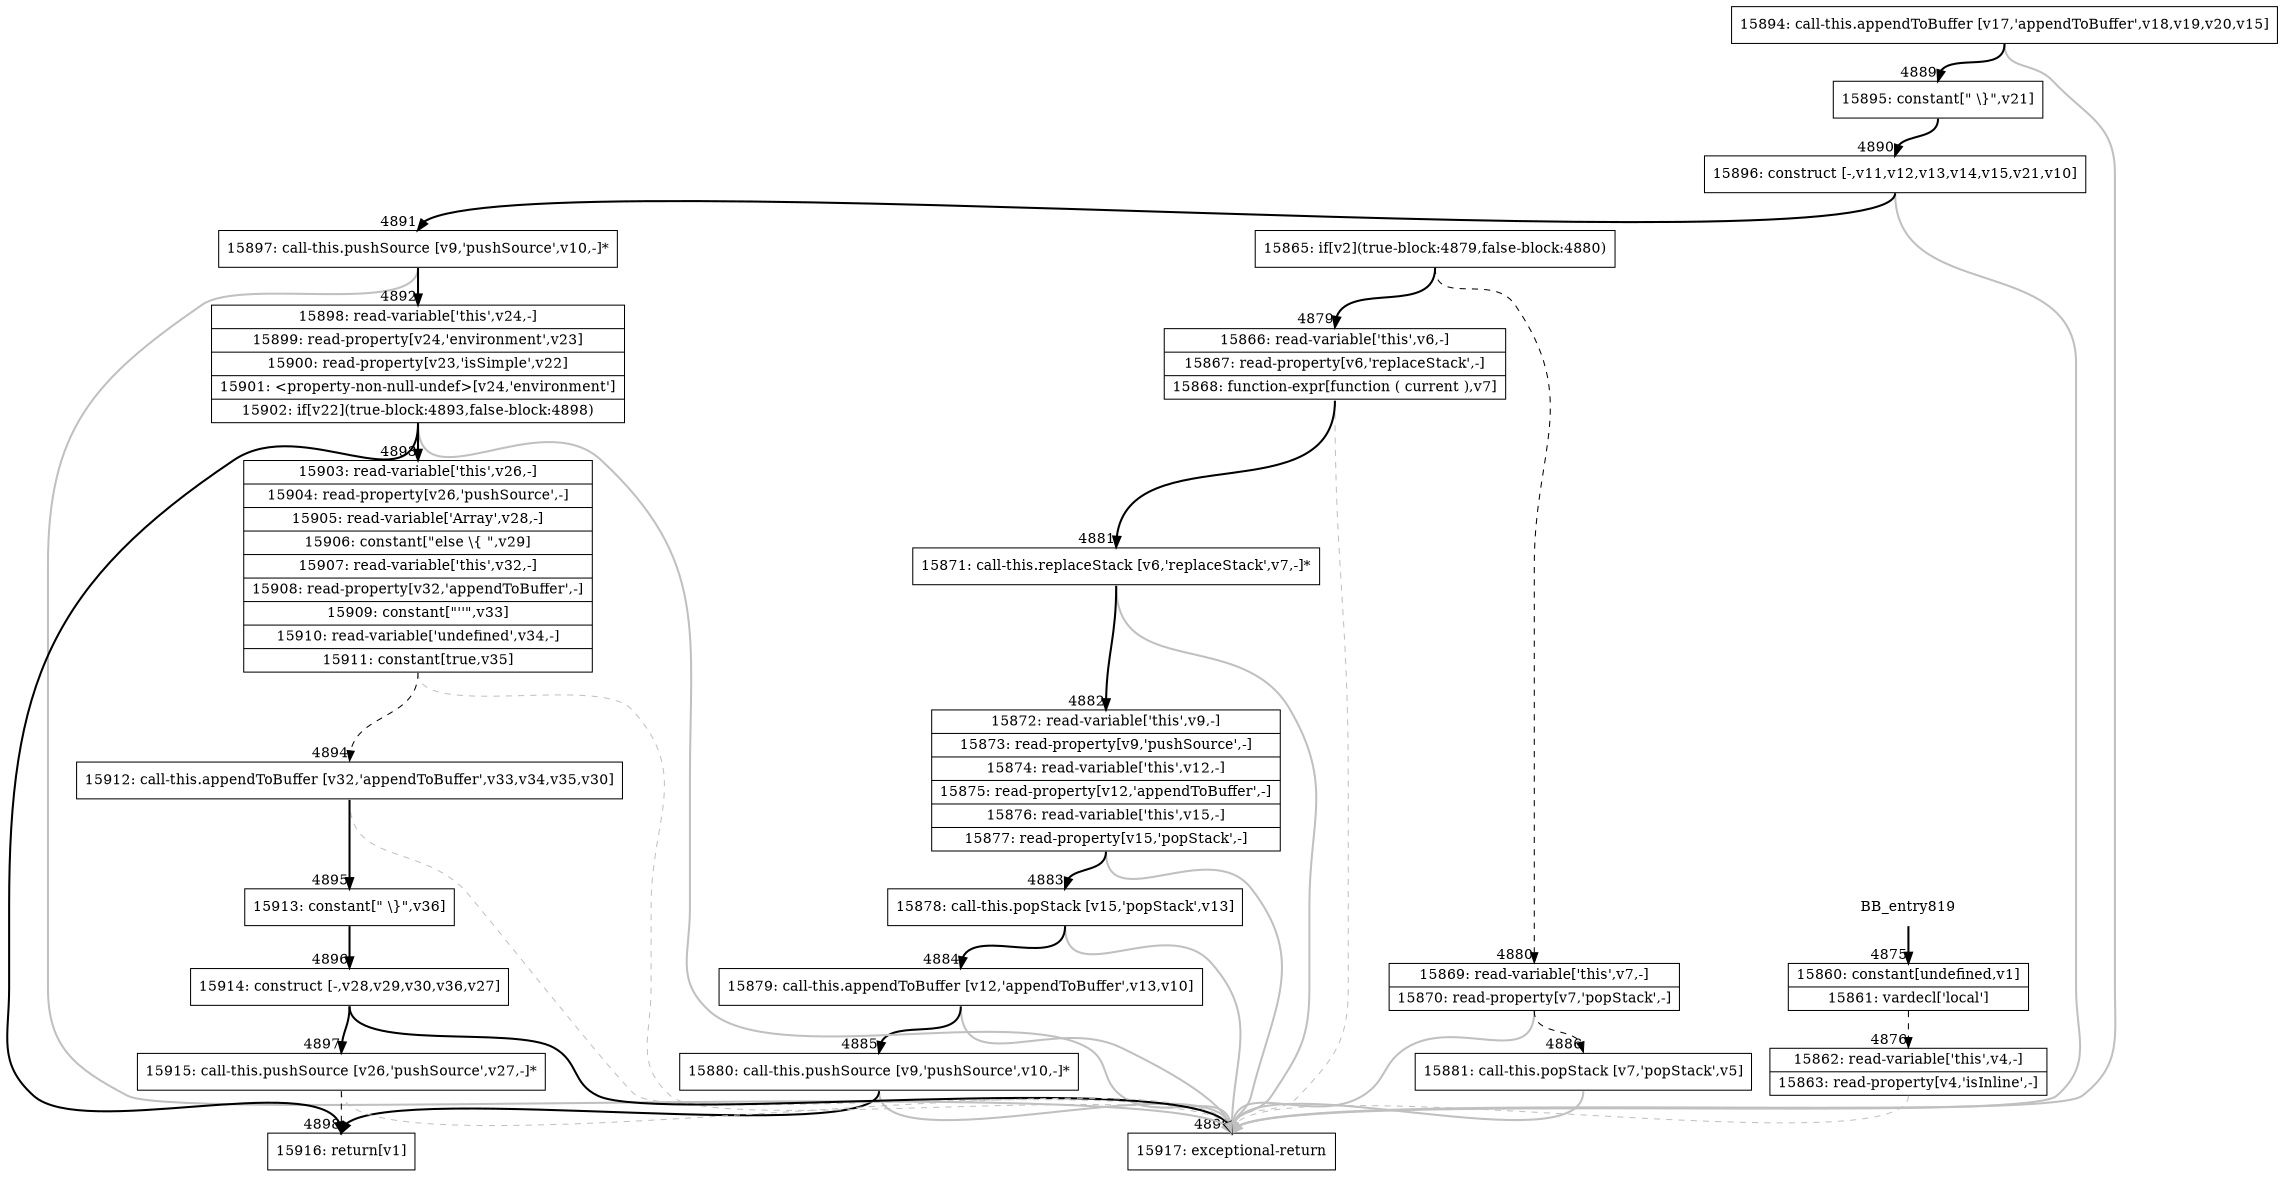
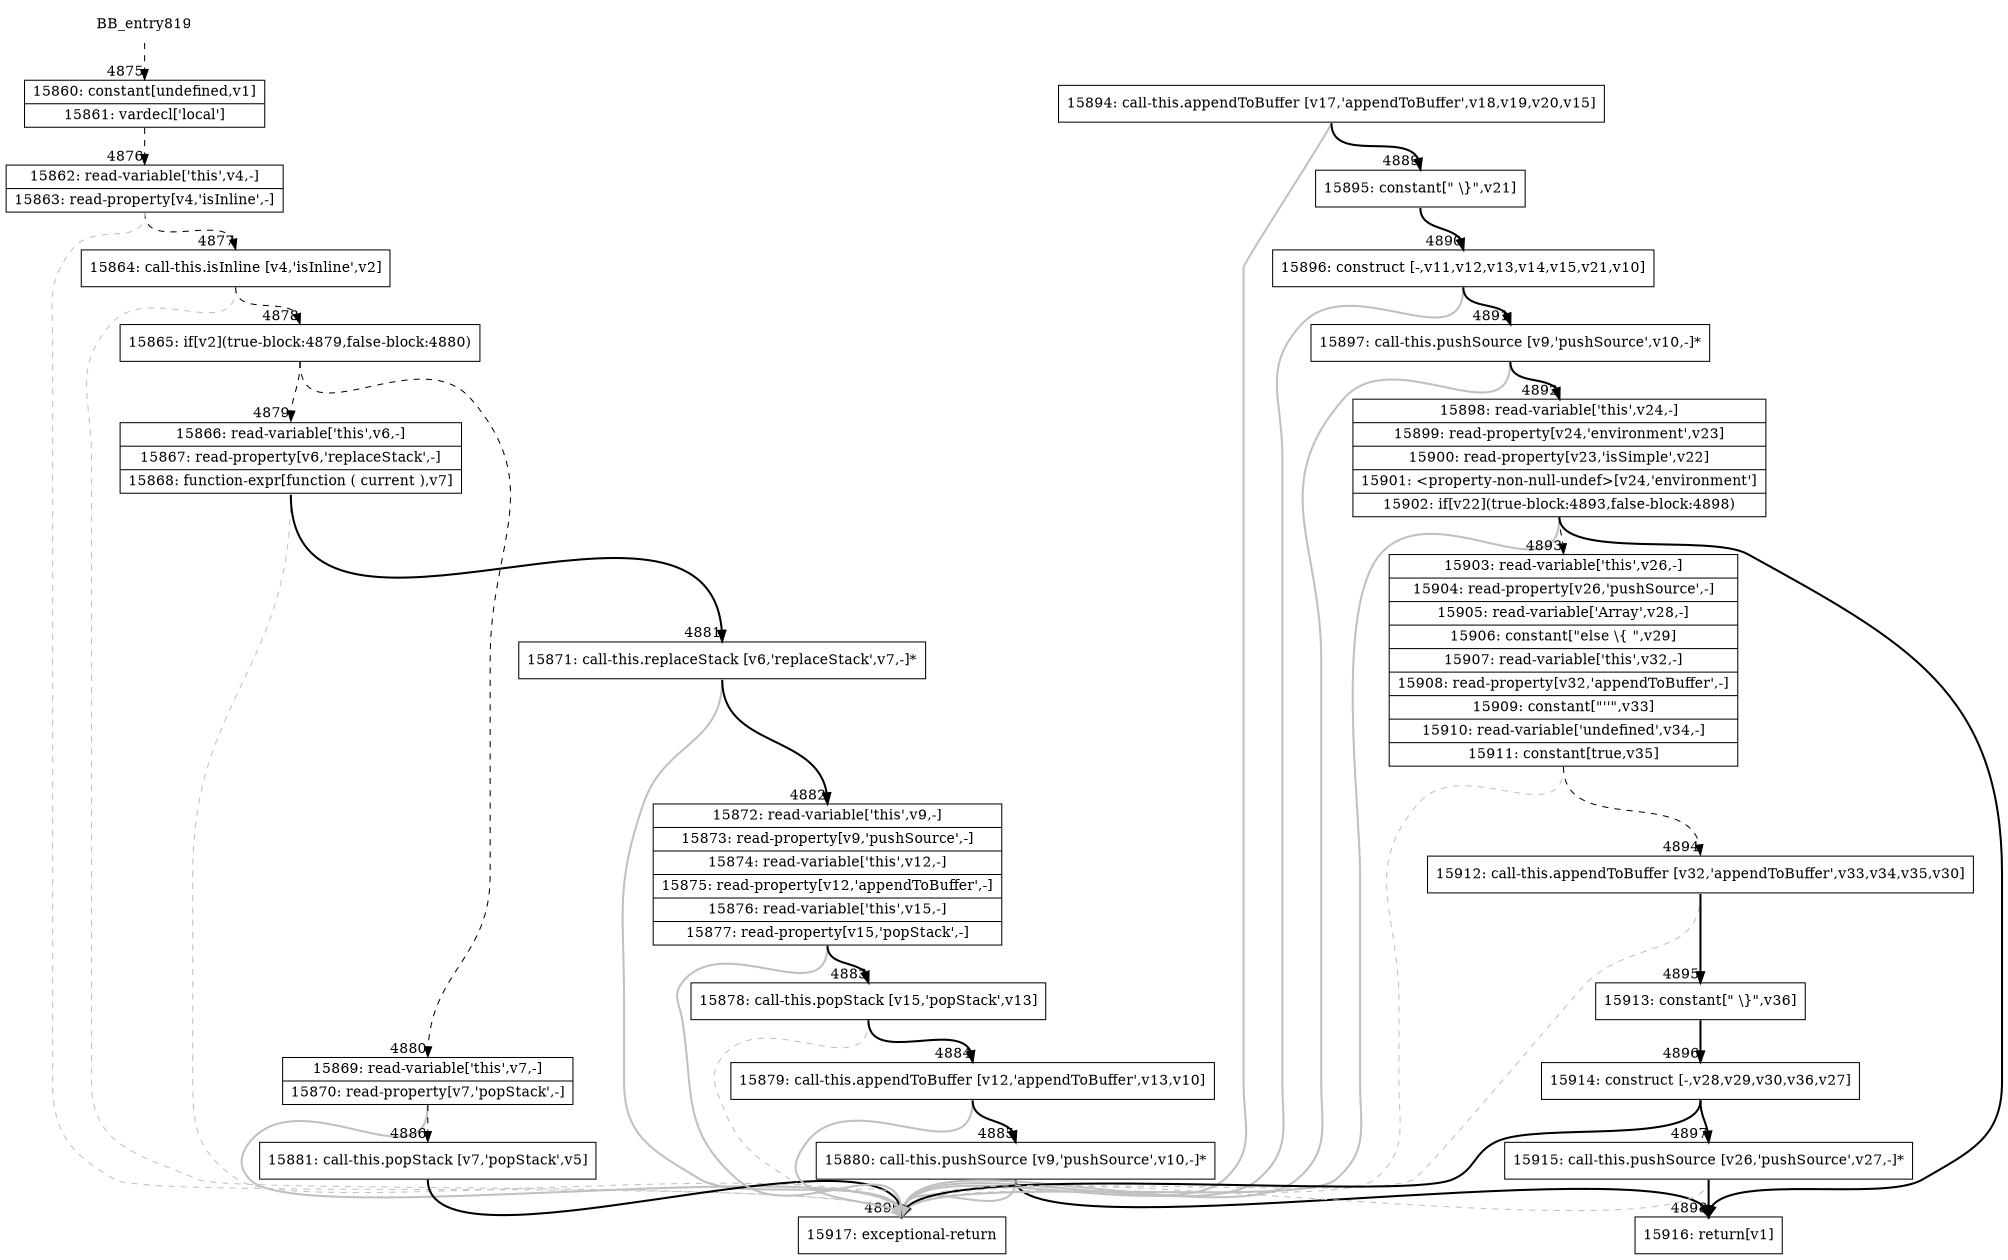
none -> (236, 268)
(1390, 297) -> (297, 386)
(418, 436) -> (1561, 535)
(1908, 939) -> (145, 56)
(1211, 963) -> (723, 1106)
(341, 1111) -> (1709, 1193)
(1449, 1116) -> (660, 1199)
